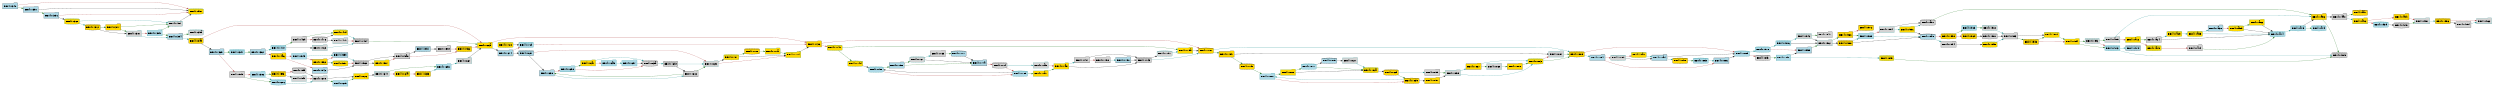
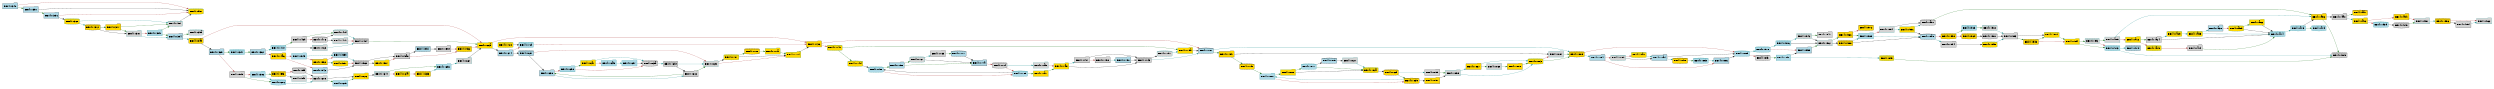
(340, 33) -> (340, 33)
(1206, 51) -> (1206, 51)
